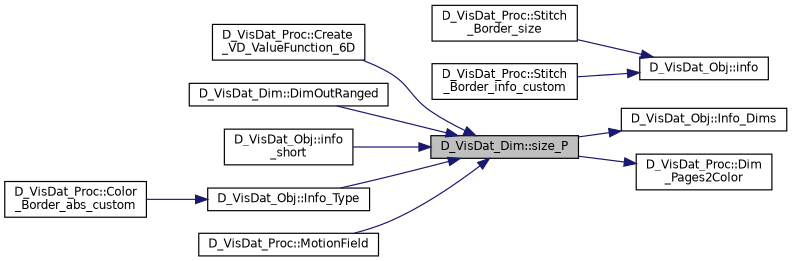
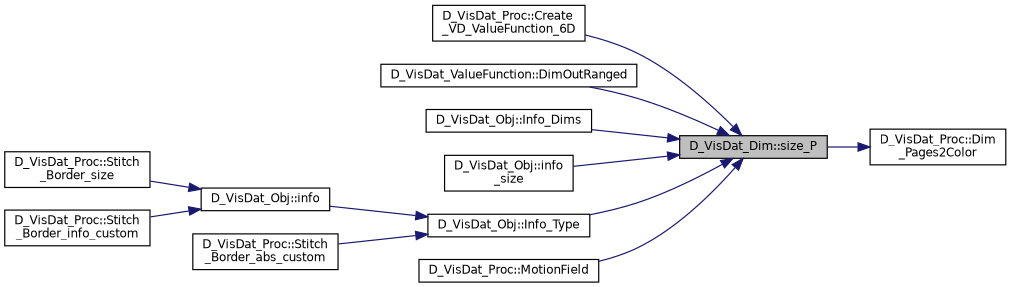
(289, 95) -> (509, 76)
(594, 135) -> (630, 134)
(289, 147) -> (509, 173)
(76, 199) -> (265, 252)
none -> (373, 211)
